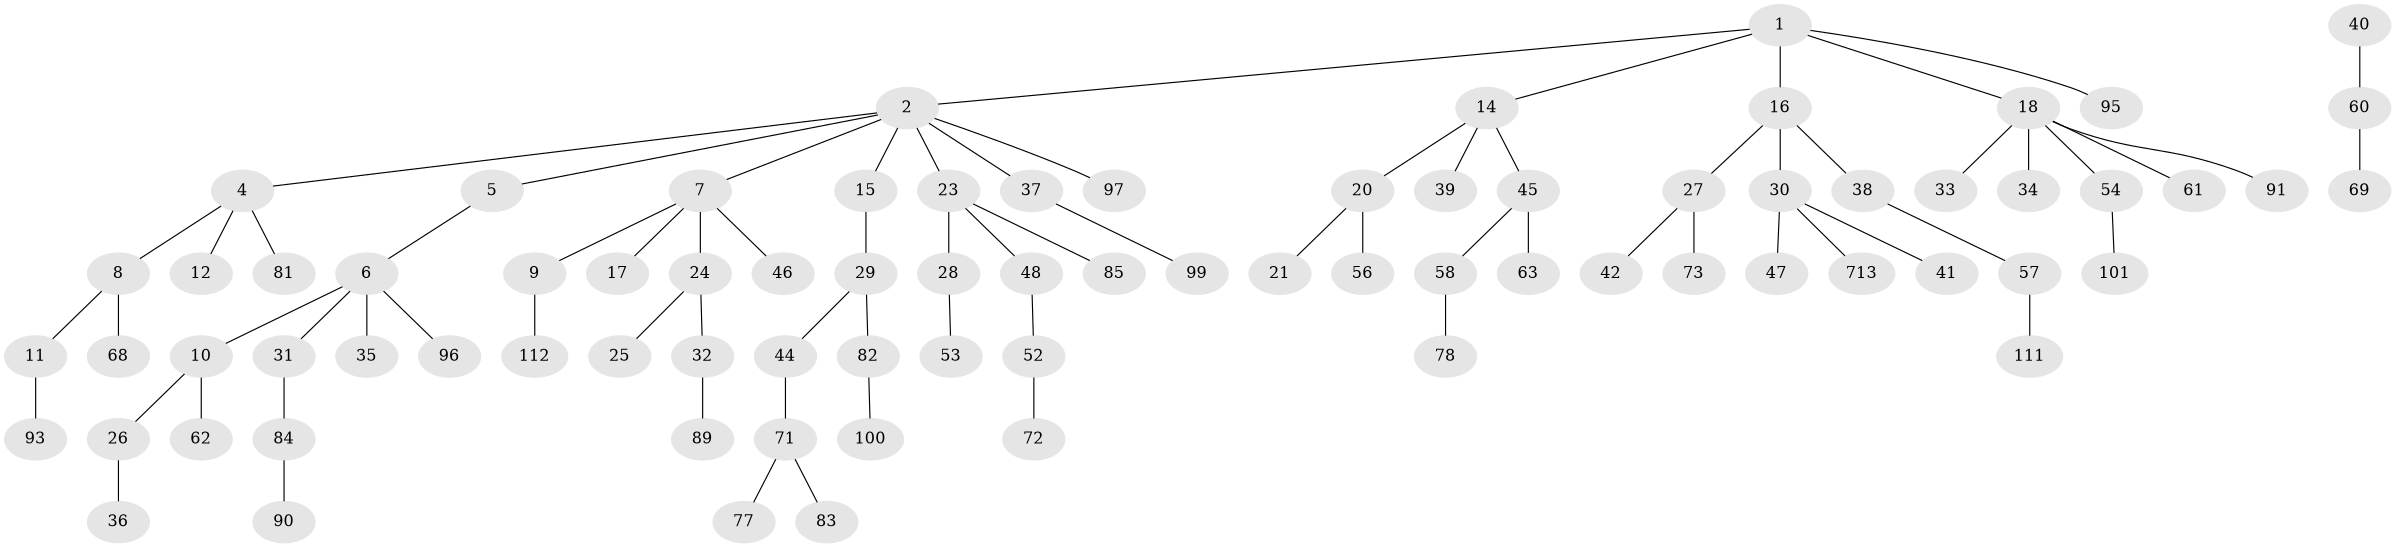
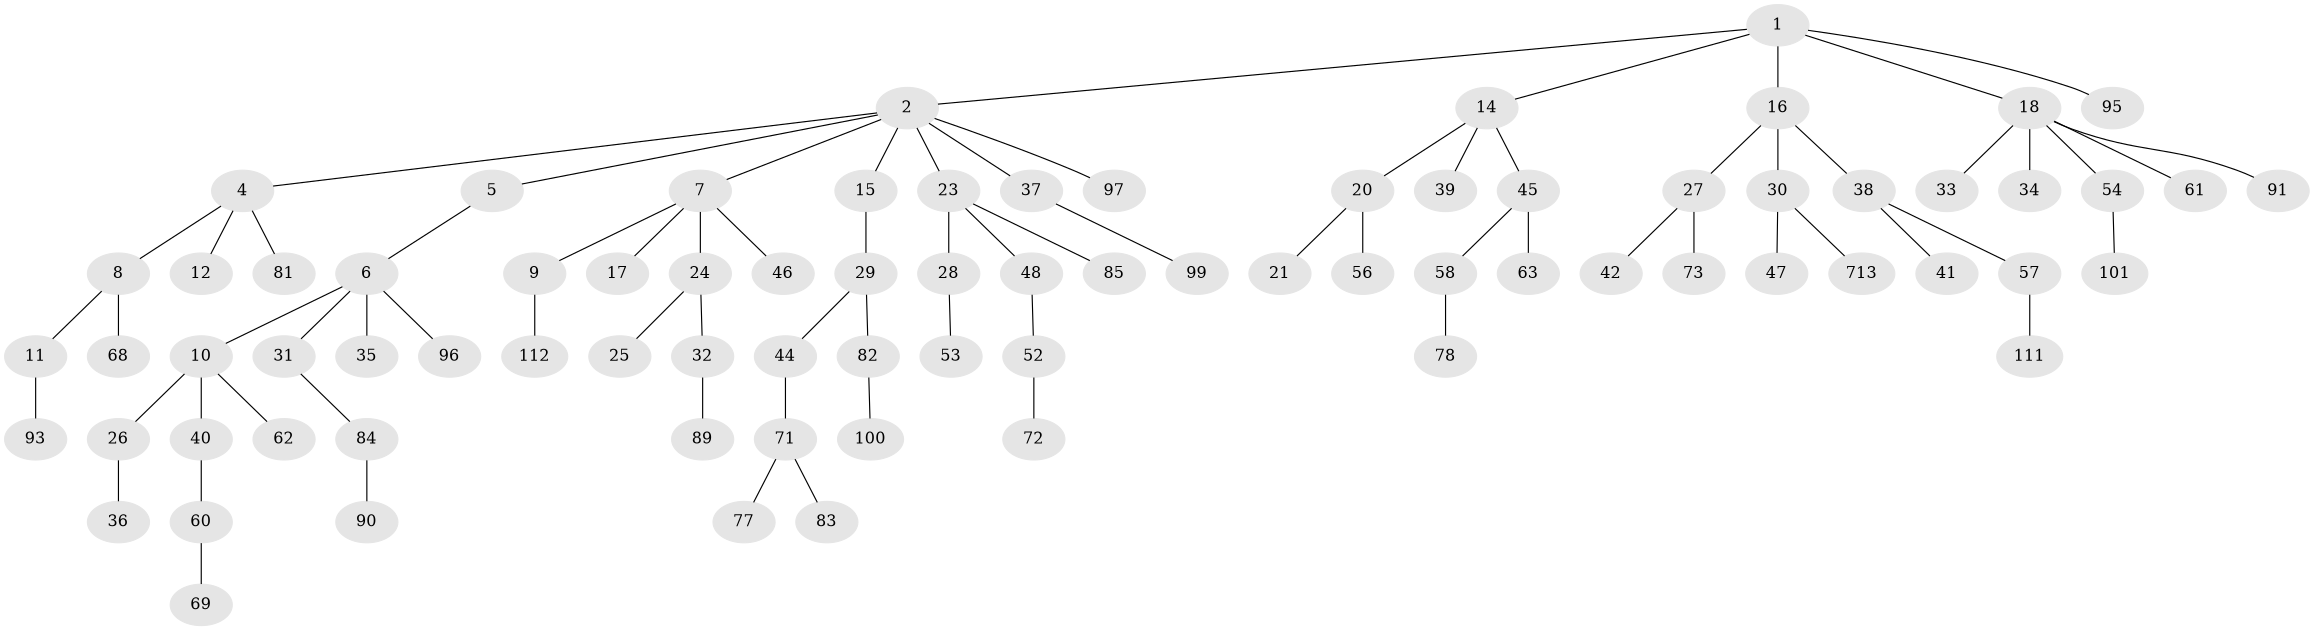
(1864, 232) -> (1905, 232)
none -> (201, 398)
